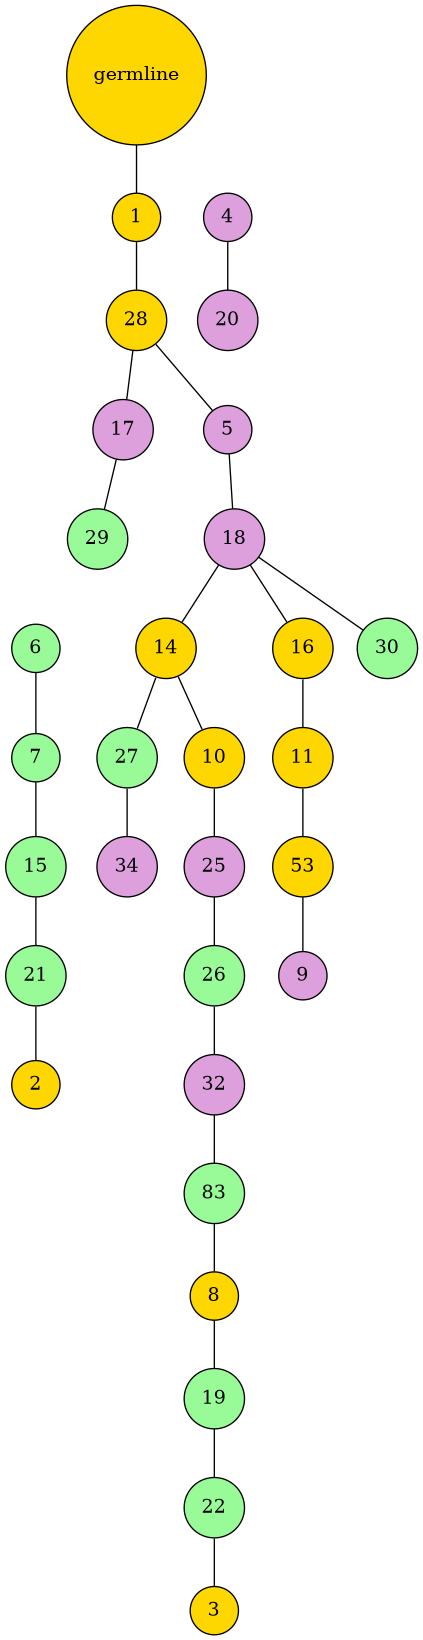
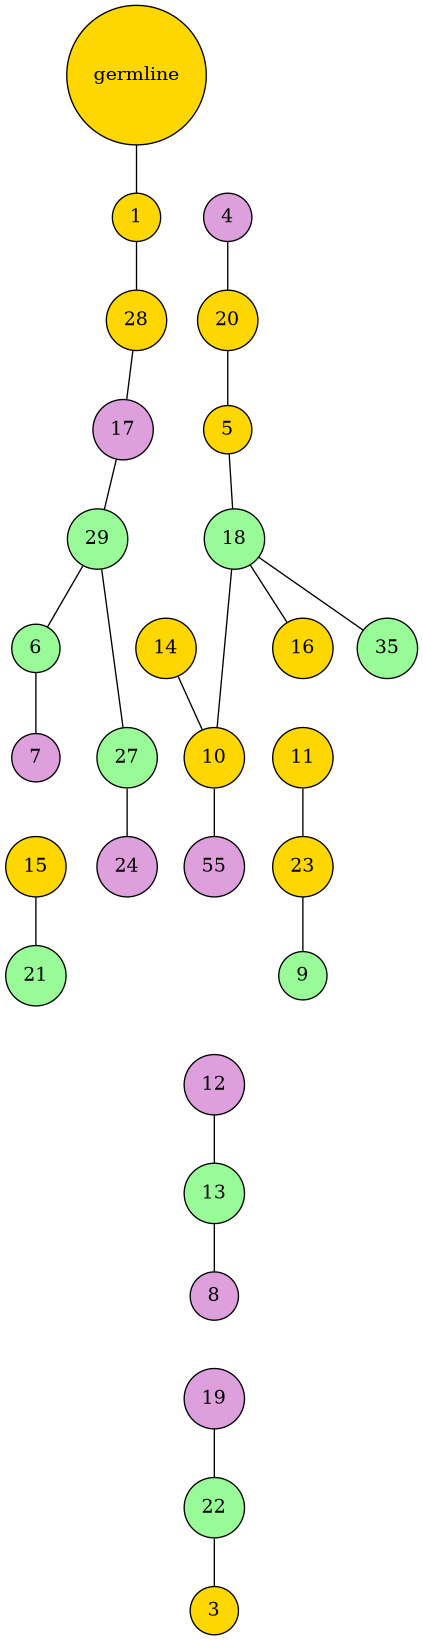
(228, 320) -> (228, 320)
(184, 378) -> (228, 378)
(228, 430) -> (228, 430)
(234, 539) -> (234, 539)
(200, 594) -> (224, 648)
none -> (65, 597)
(387, 648) -> (387, 648)
(147, 703) -> (112, 648)
(303, 703) -> none
(36, 758) -> (36, 758)
(36, 809) -> none
(36, 867) -> (36, 867)
(127, 867) -> (127, 867)
(214, 867) -> (214, 867)
(303, 867) -> (303, 867)
(214, 976) -> none
(303, 976) -> (303, 976)
(36, 1085) -> none
(214, 1085) -> (214, 1085)
(214, 1193) -> (214, 1193)
(214, 1296) -> (214, 1296)
(214, 1344) -> none
(214, 1399) -> (214, 1399)
